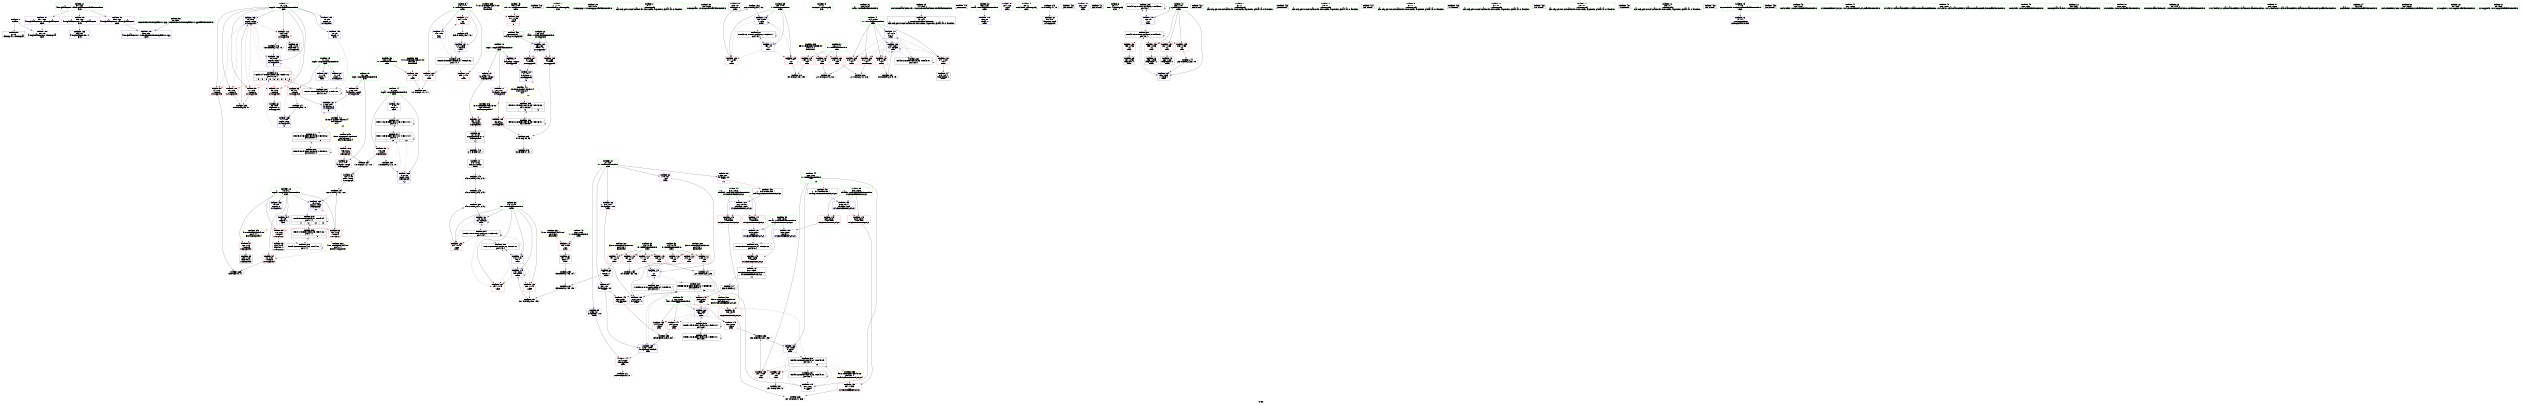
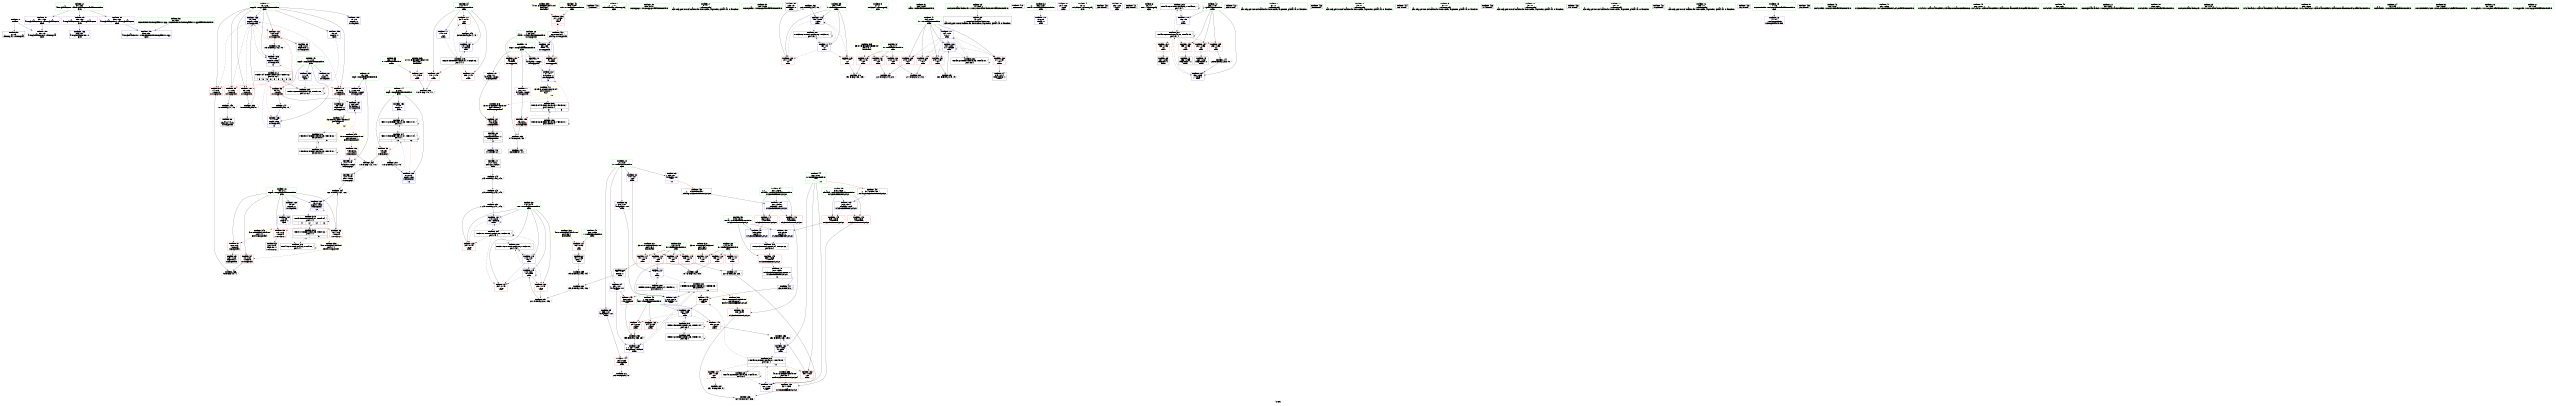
(867, 64) -> (923, 64)
(246, 100) -> (229, 99)
none -> (323, 102)
(785, 373) -> (766, 374)
